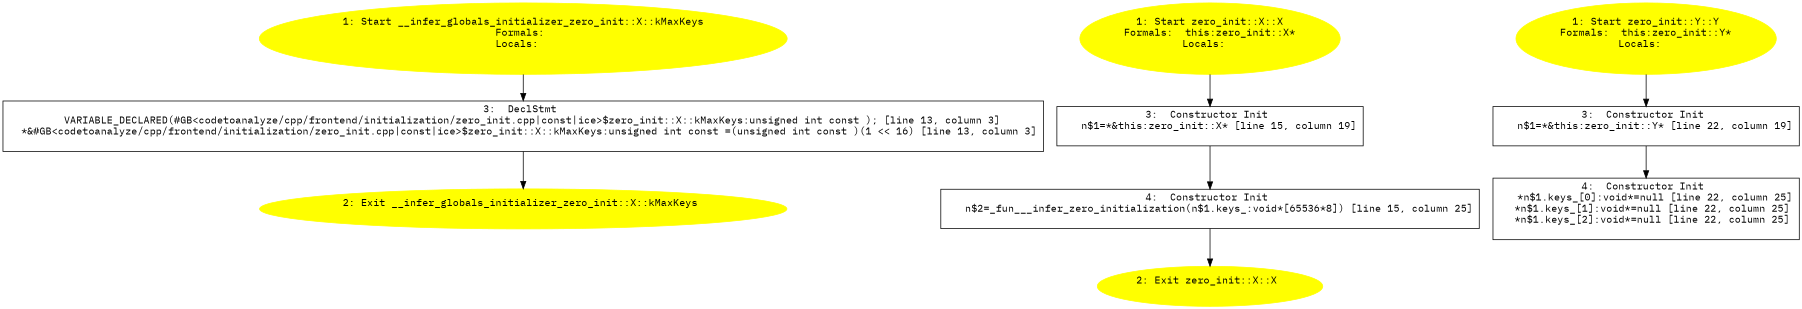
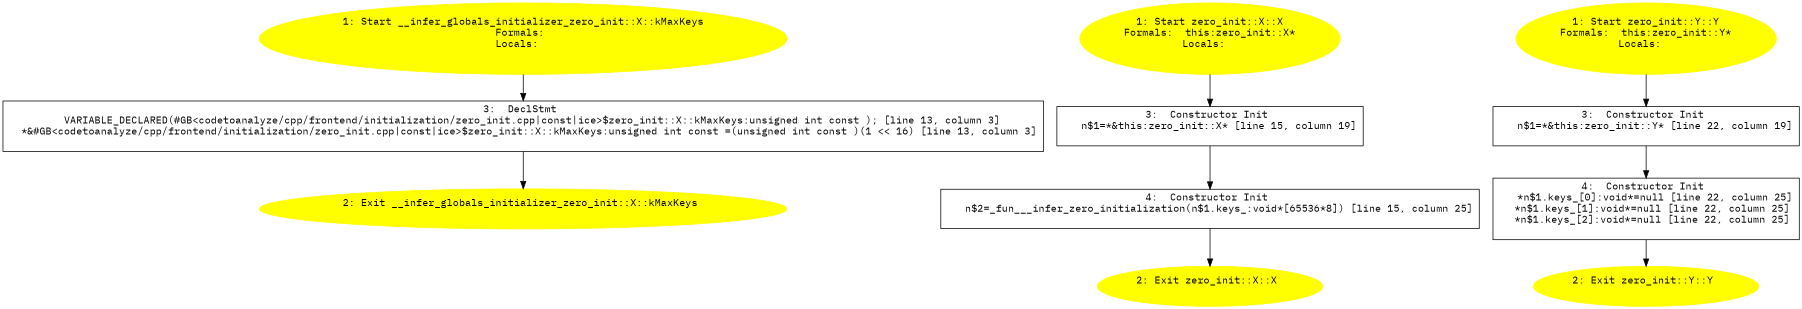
none -> (1646, 286)
